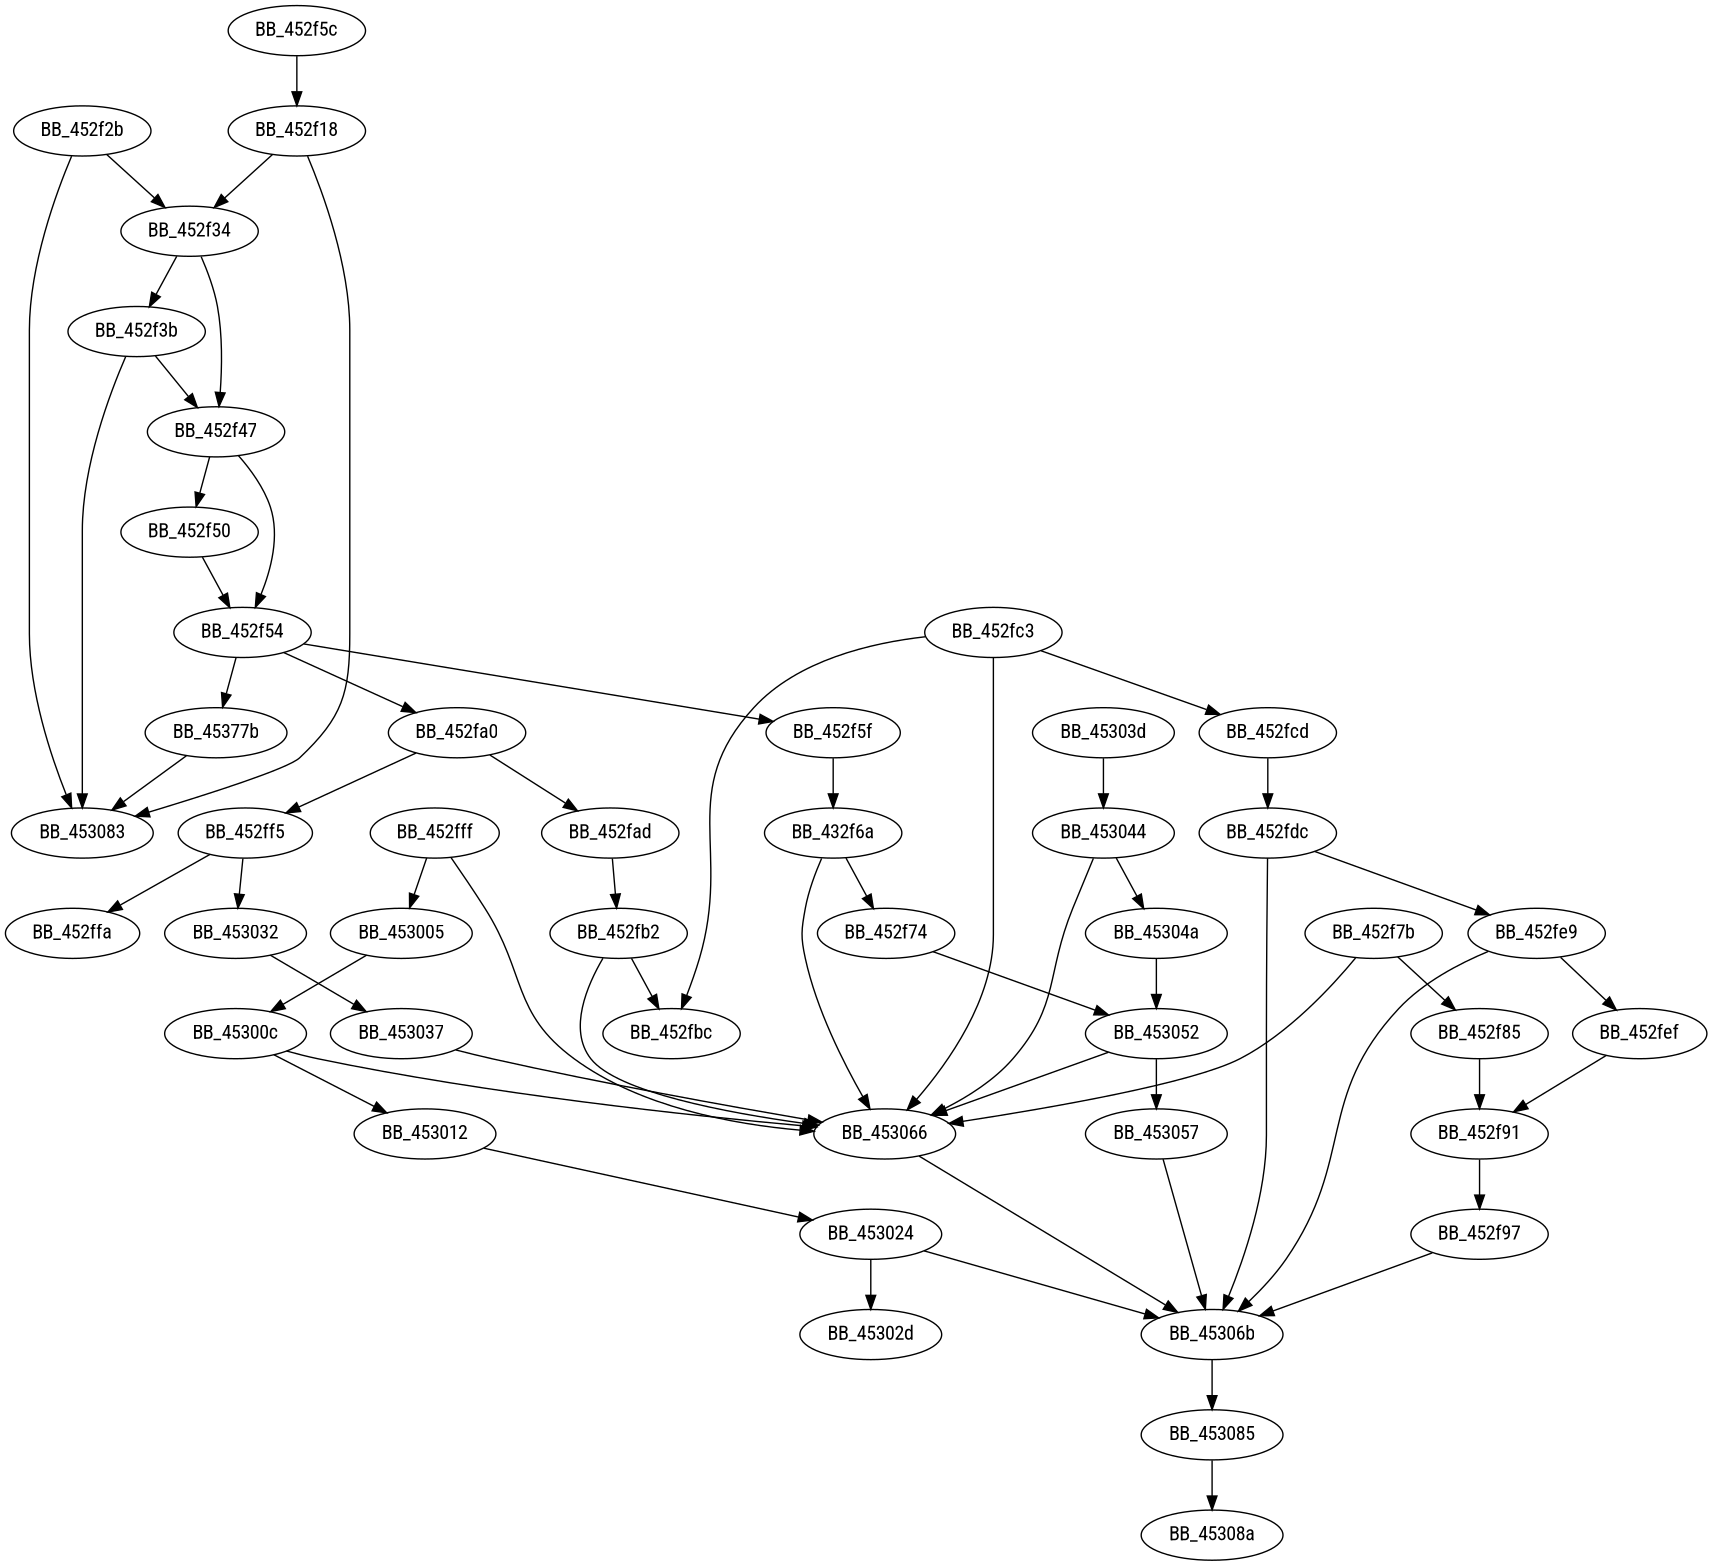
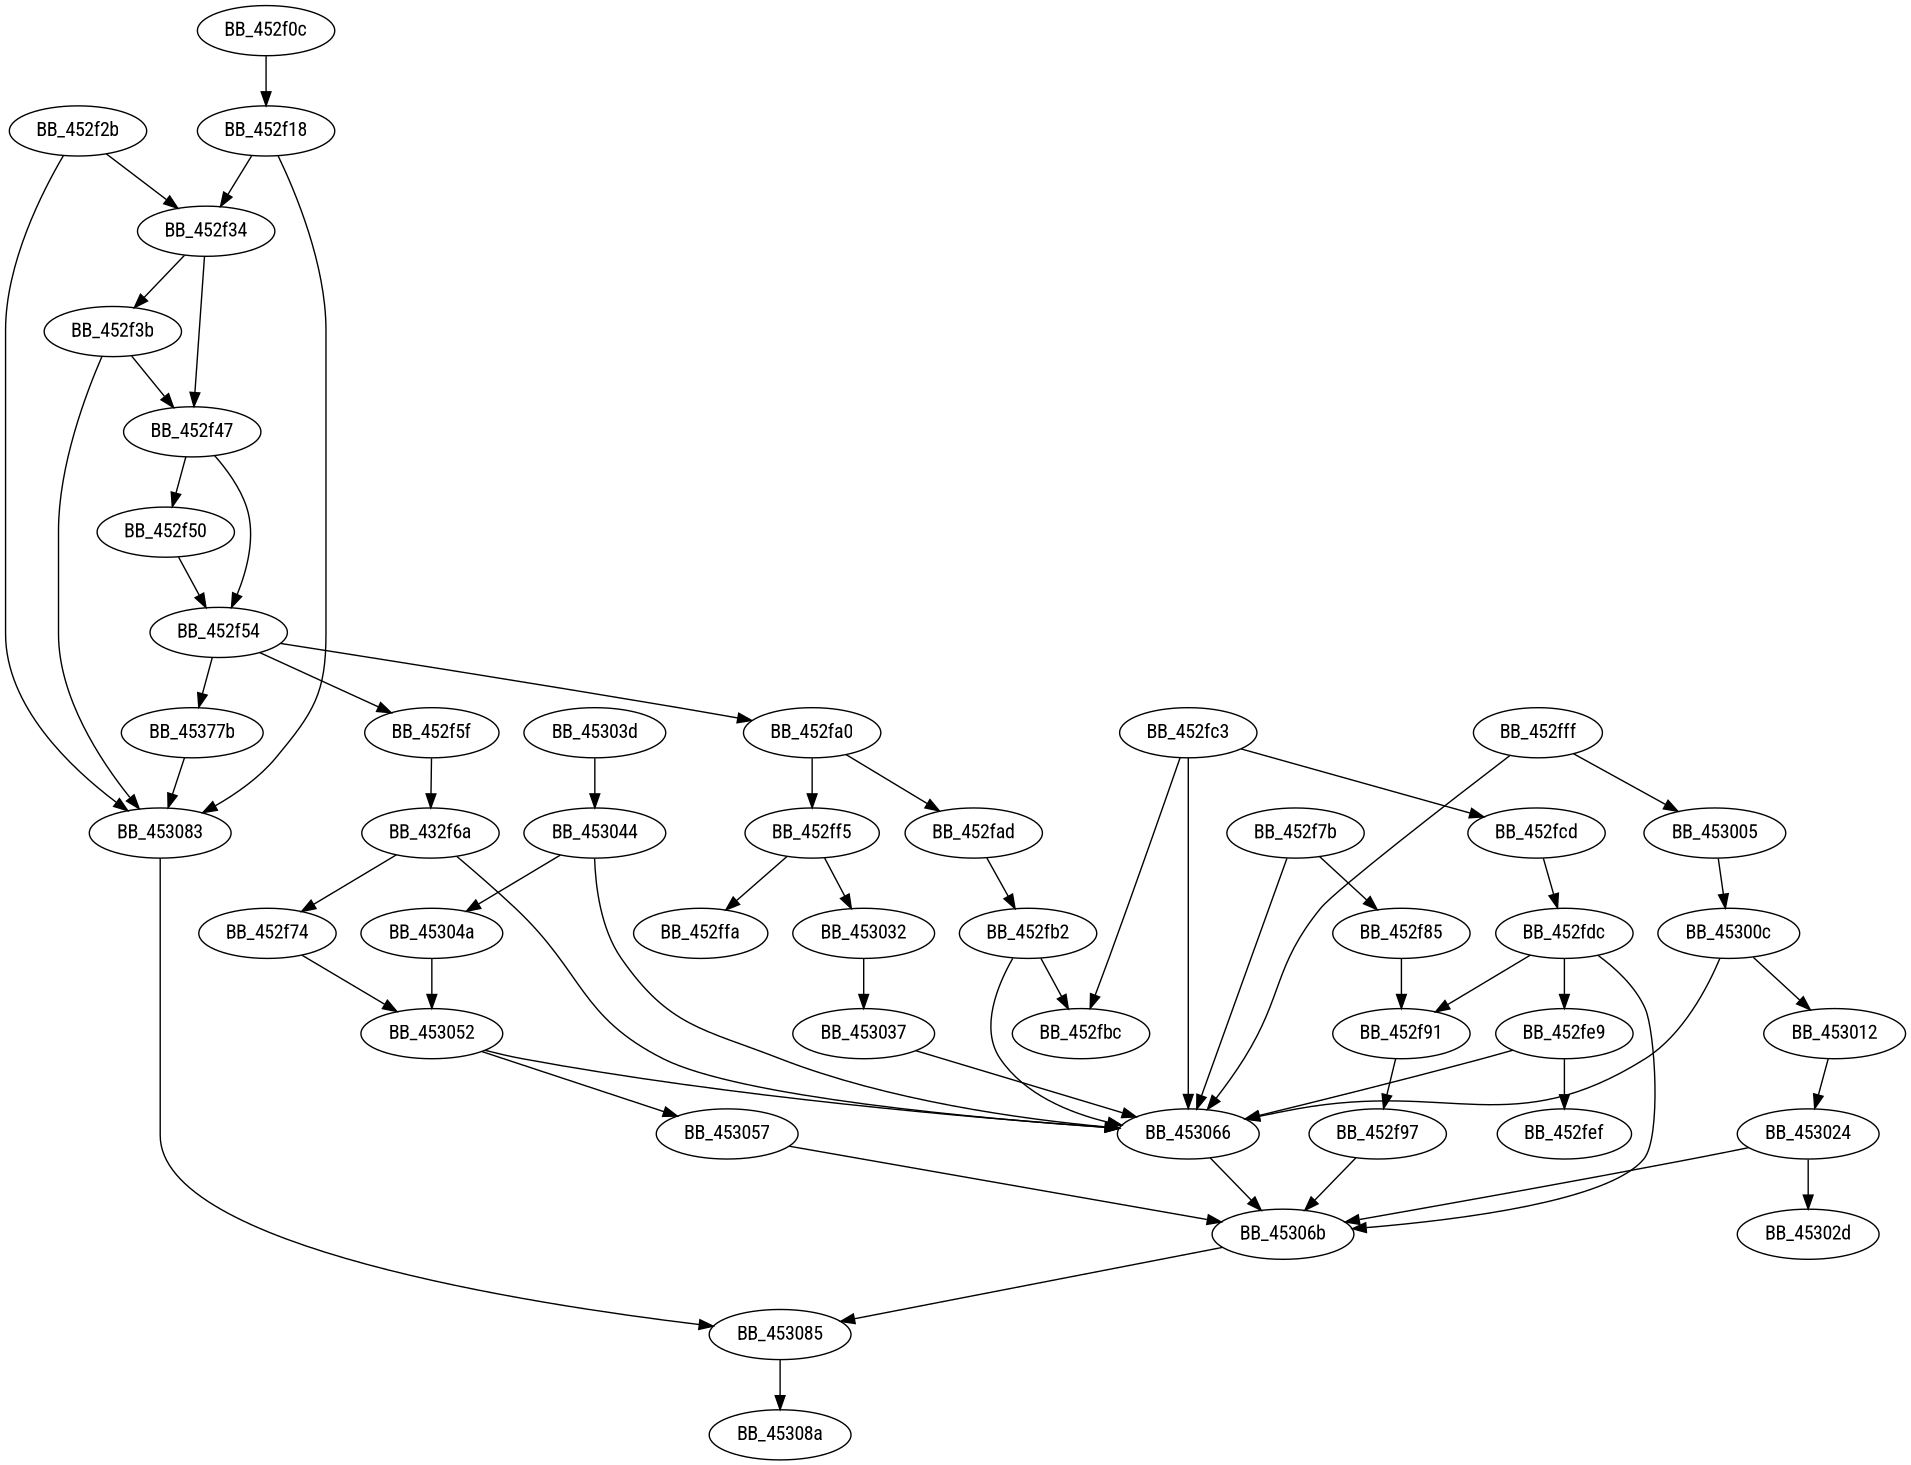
(297, 31) -> (266, 31)
(1566, 1080) -> (1489, 980)
(1343, 1107) -> (1380, 1085)
none -> (275, 1234)
